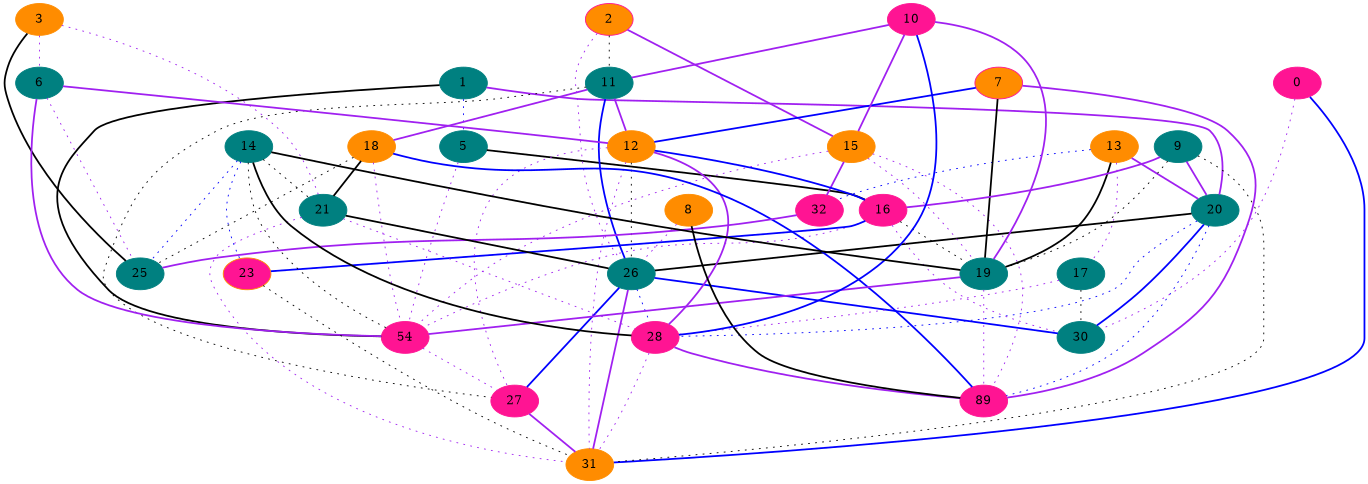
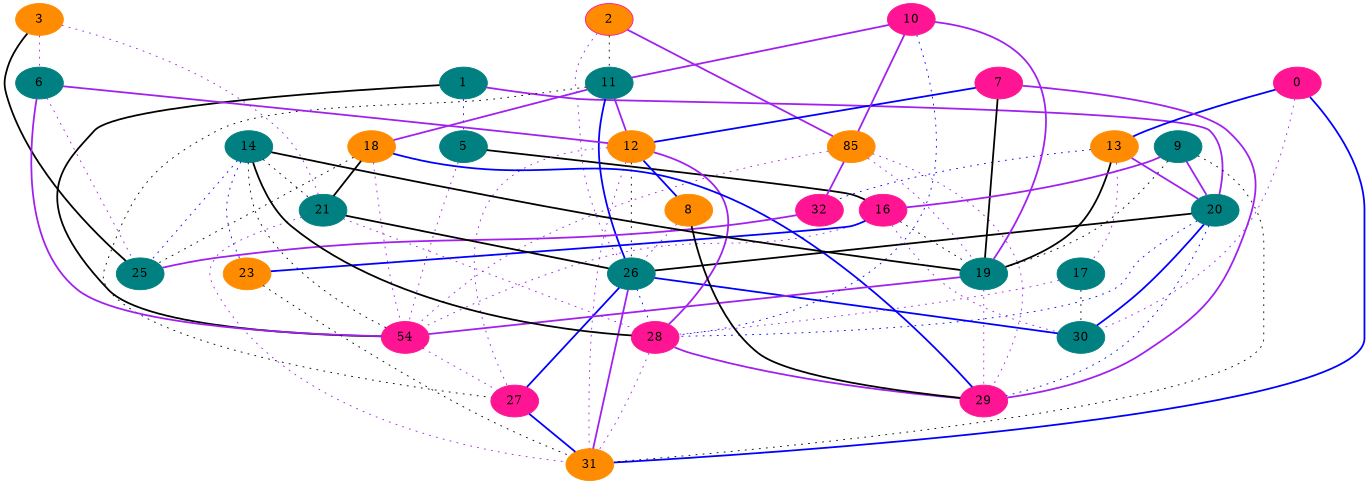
(999, 83) -> (999, 83)
none -> (1204, 111)
(851, 147) -> (851, 147)
(761, 170) -> (663, 182)
(892, 253) -> (892, 253)
(247, 274) -> (247, 274)
(984, 401) -> (984, 401)
(552, 433) -> (552, 433)
